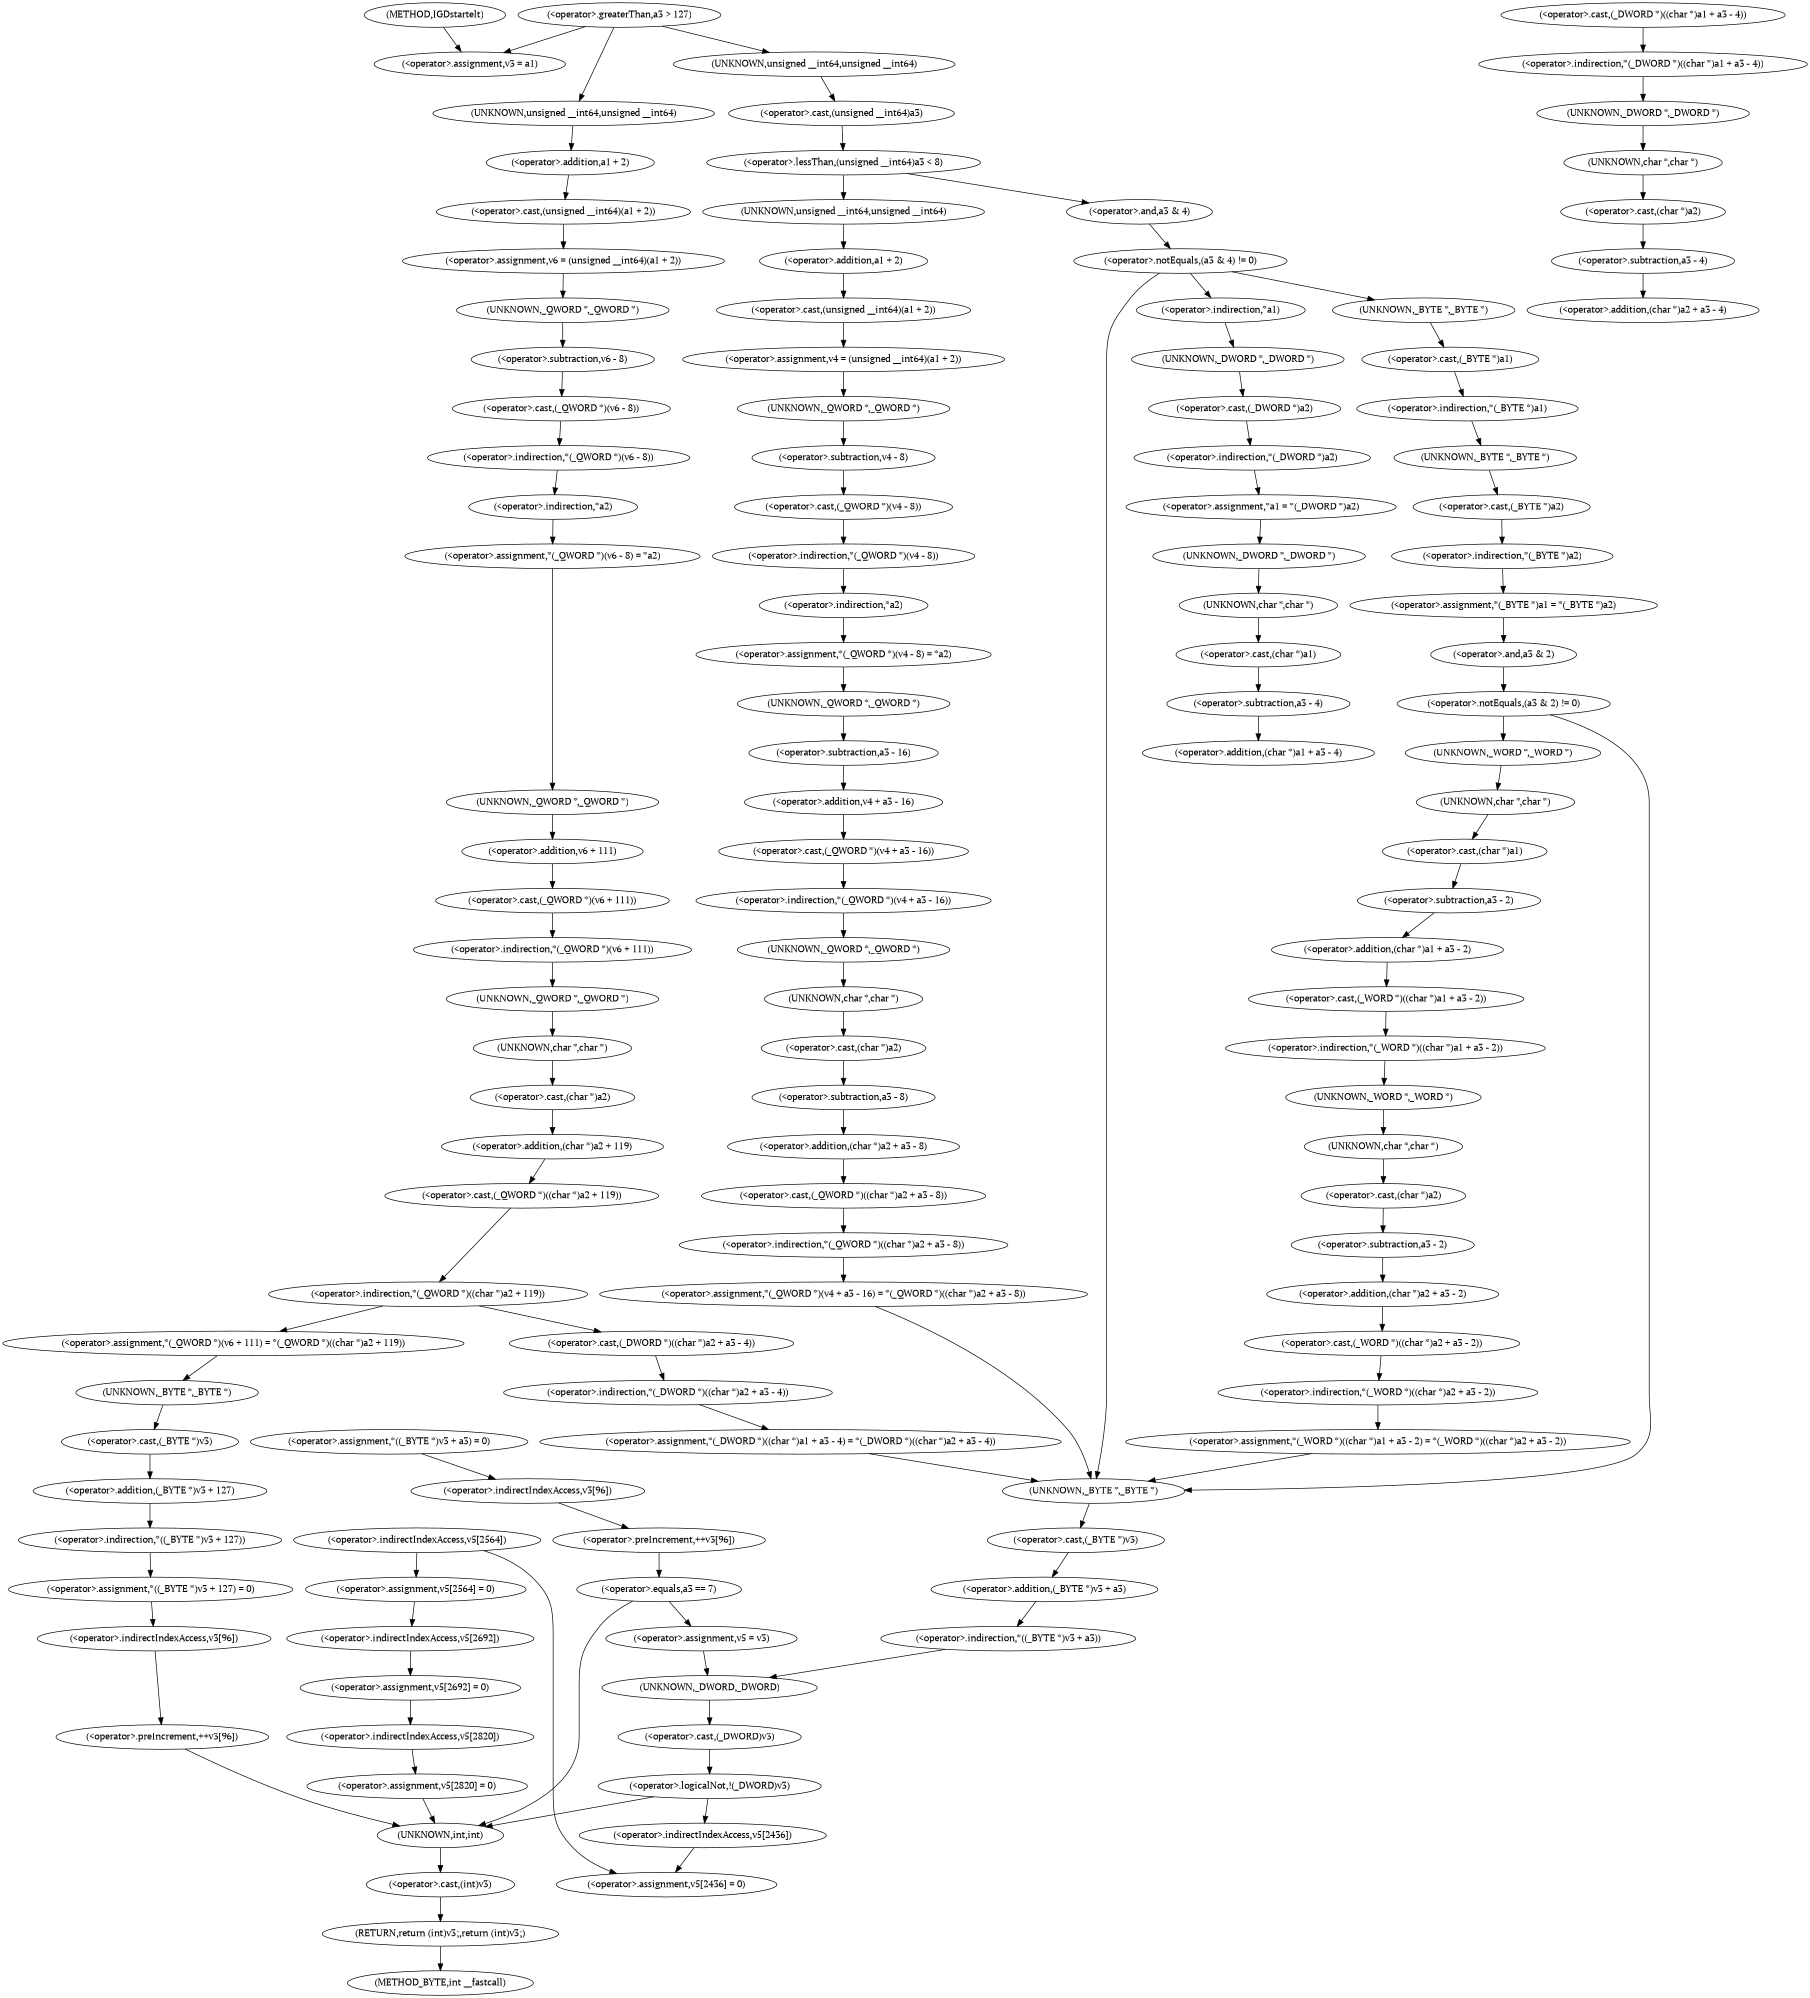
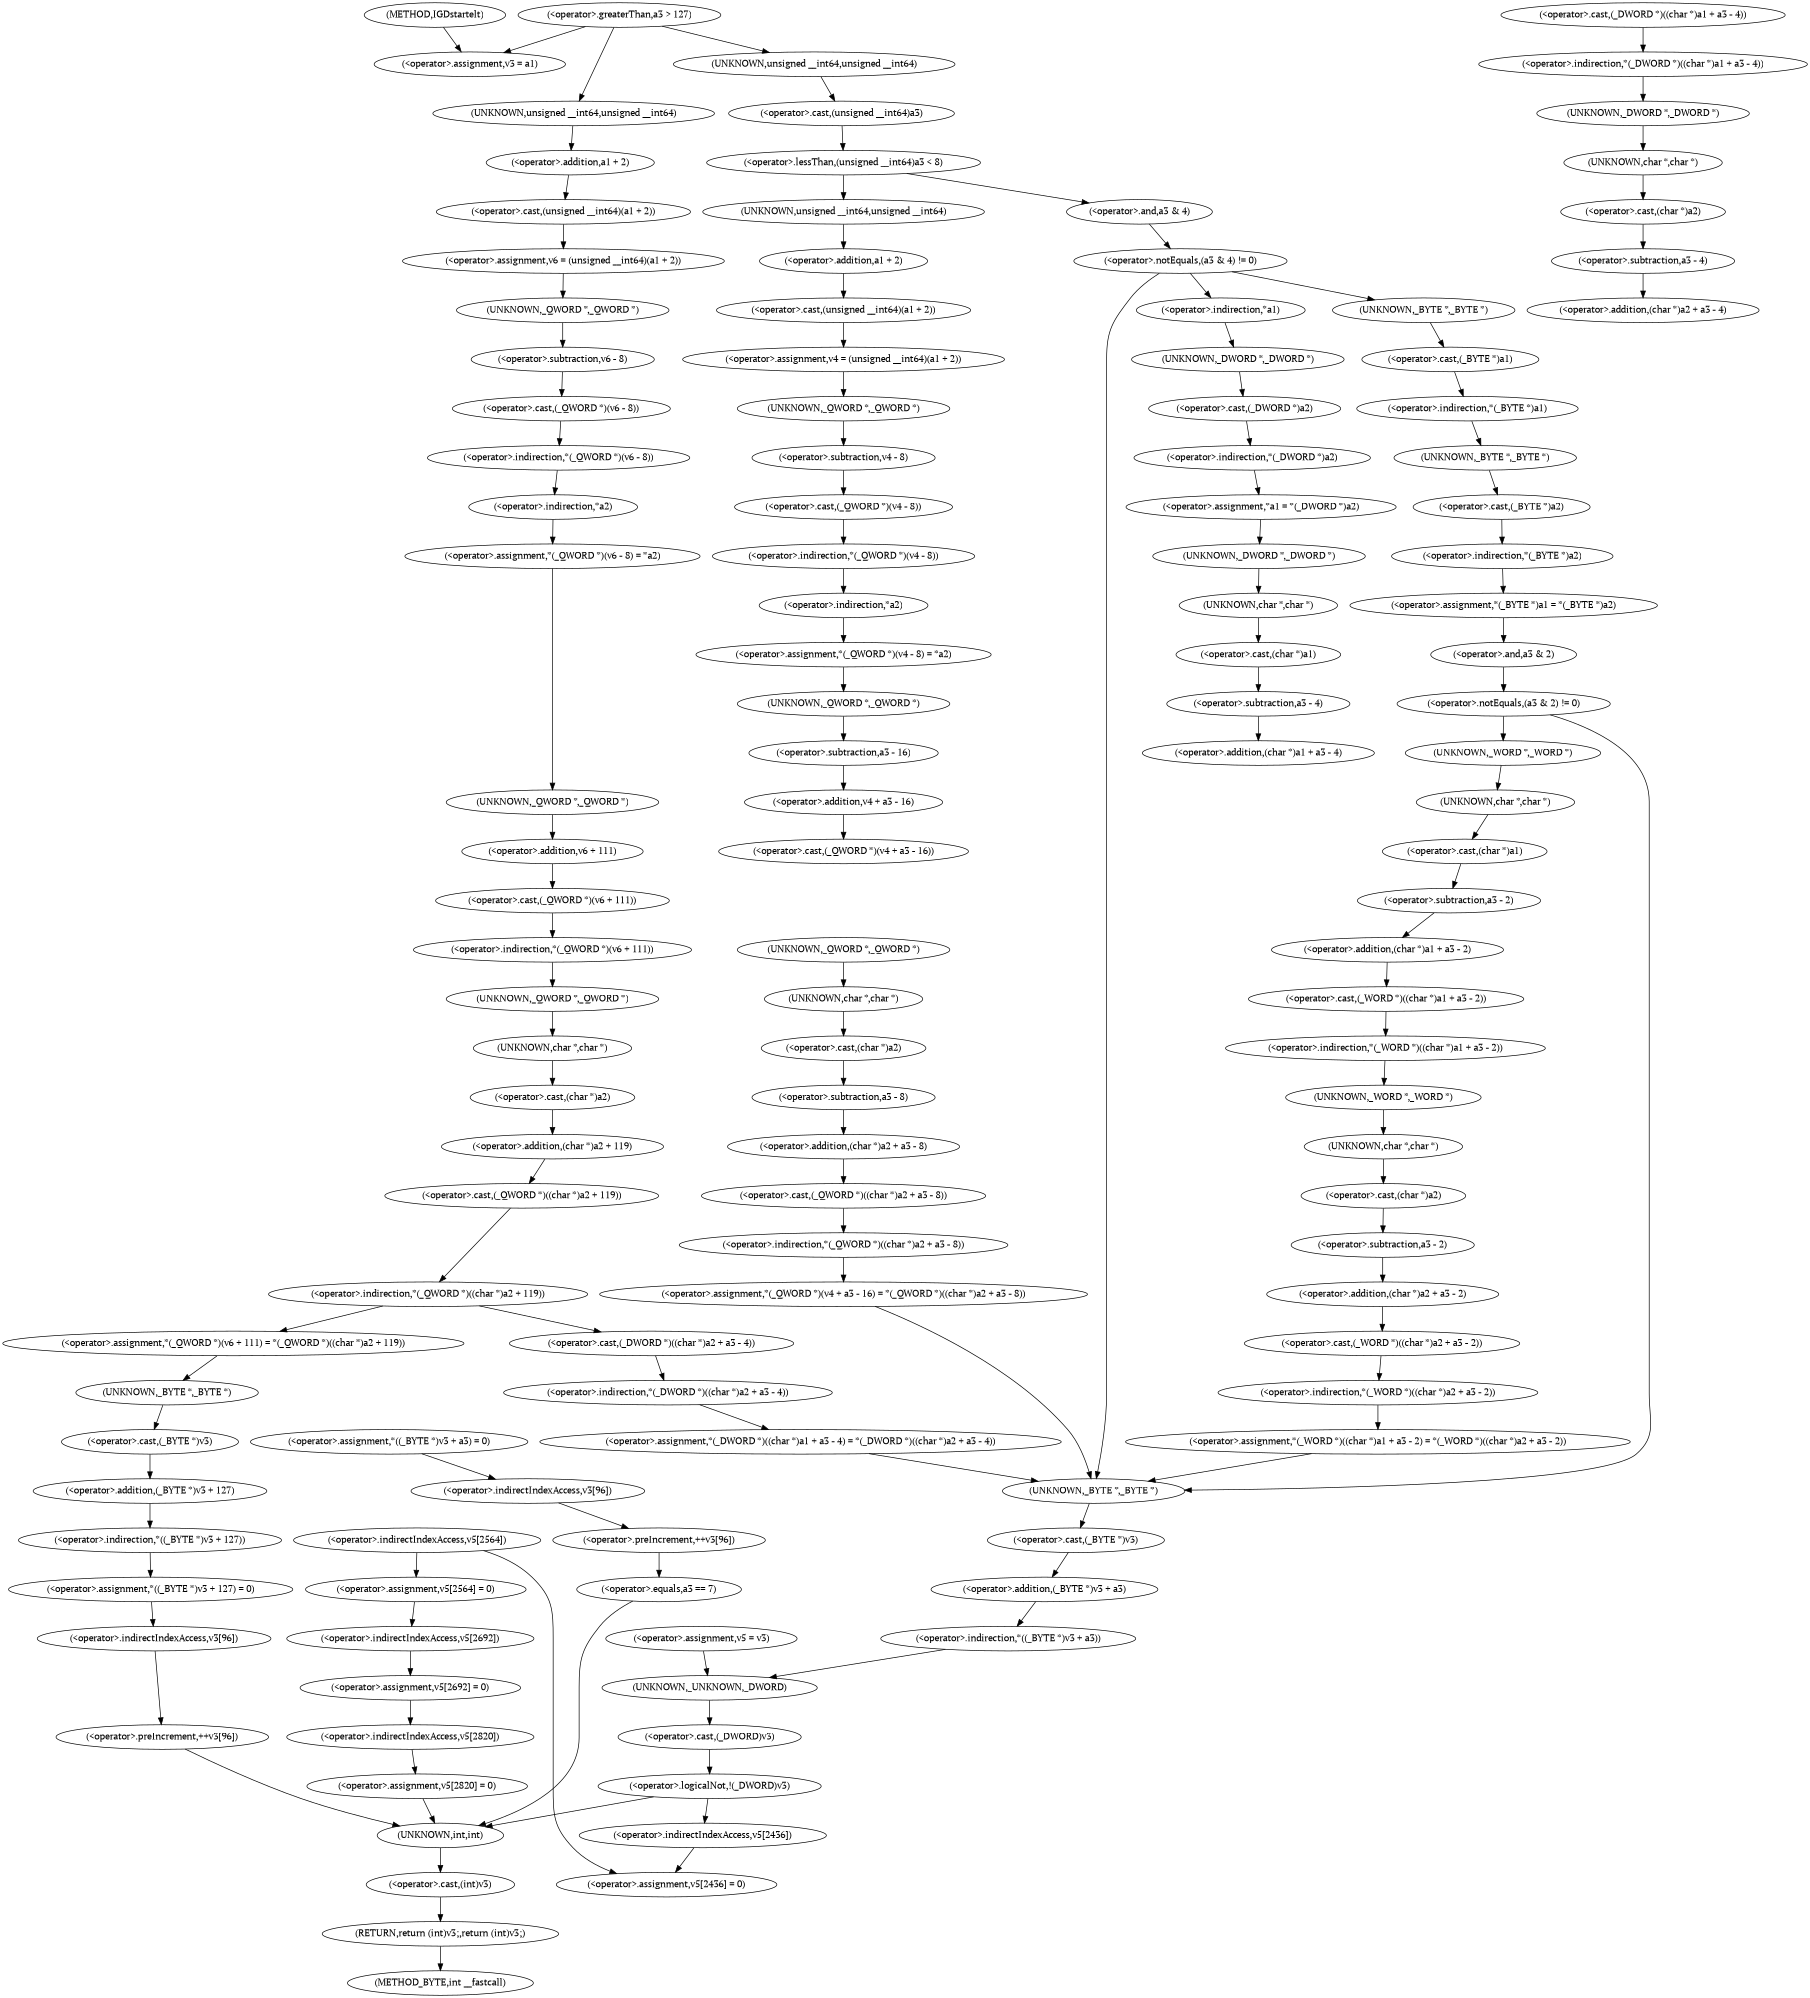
(844, 901) -> none
(678, 1611) -> none
(710, 1688) -> (710, 1688)
